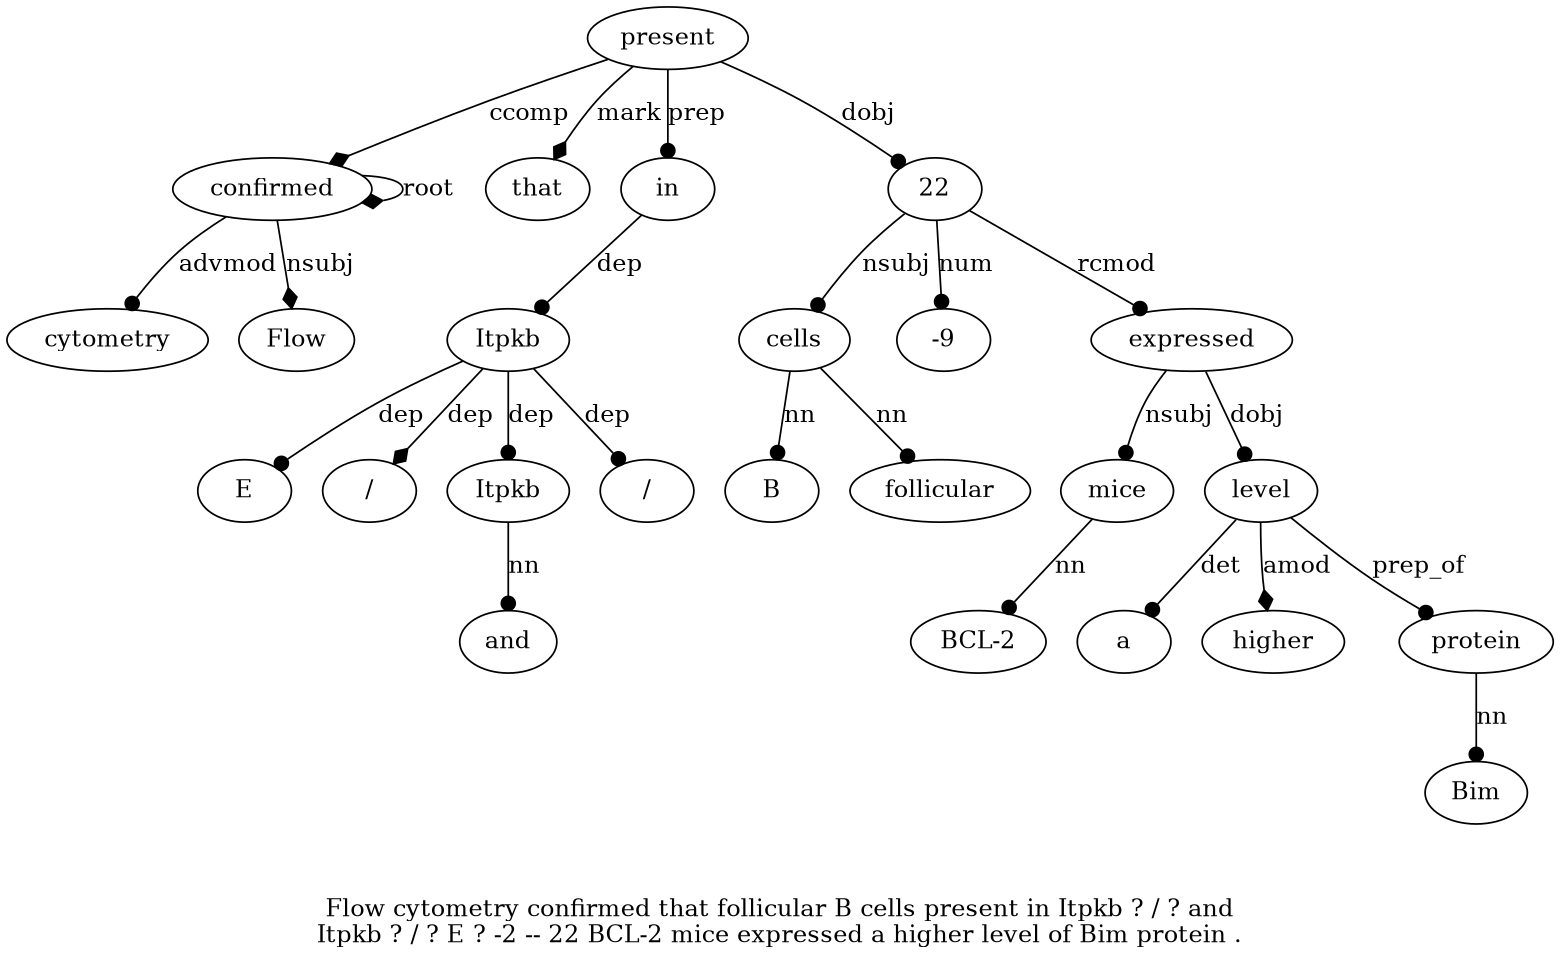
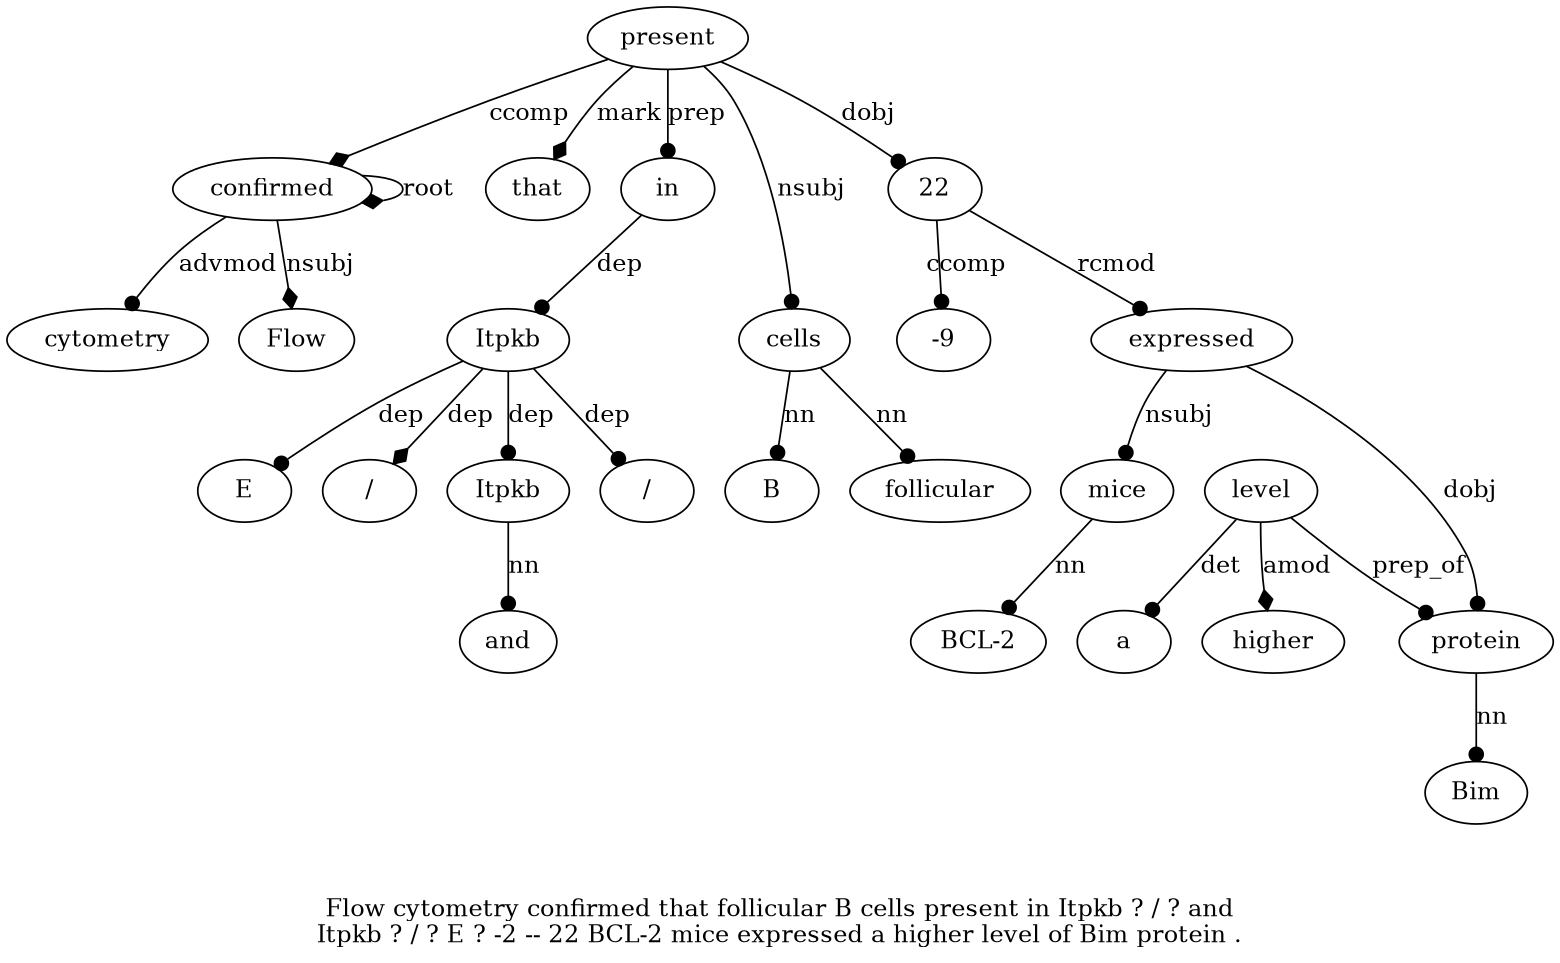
(860, 253) -> (765, 173)
(966, 265) -> (966, 265)
(1224, 410) -> (1387, 459)
